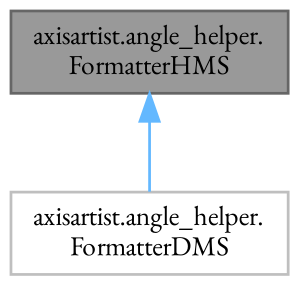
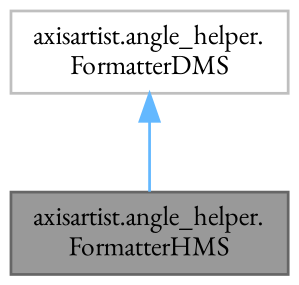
(150, 157) -> (150, 157)
